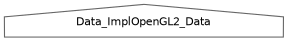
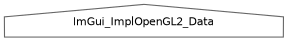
(144, 22) -> (144, 22)
